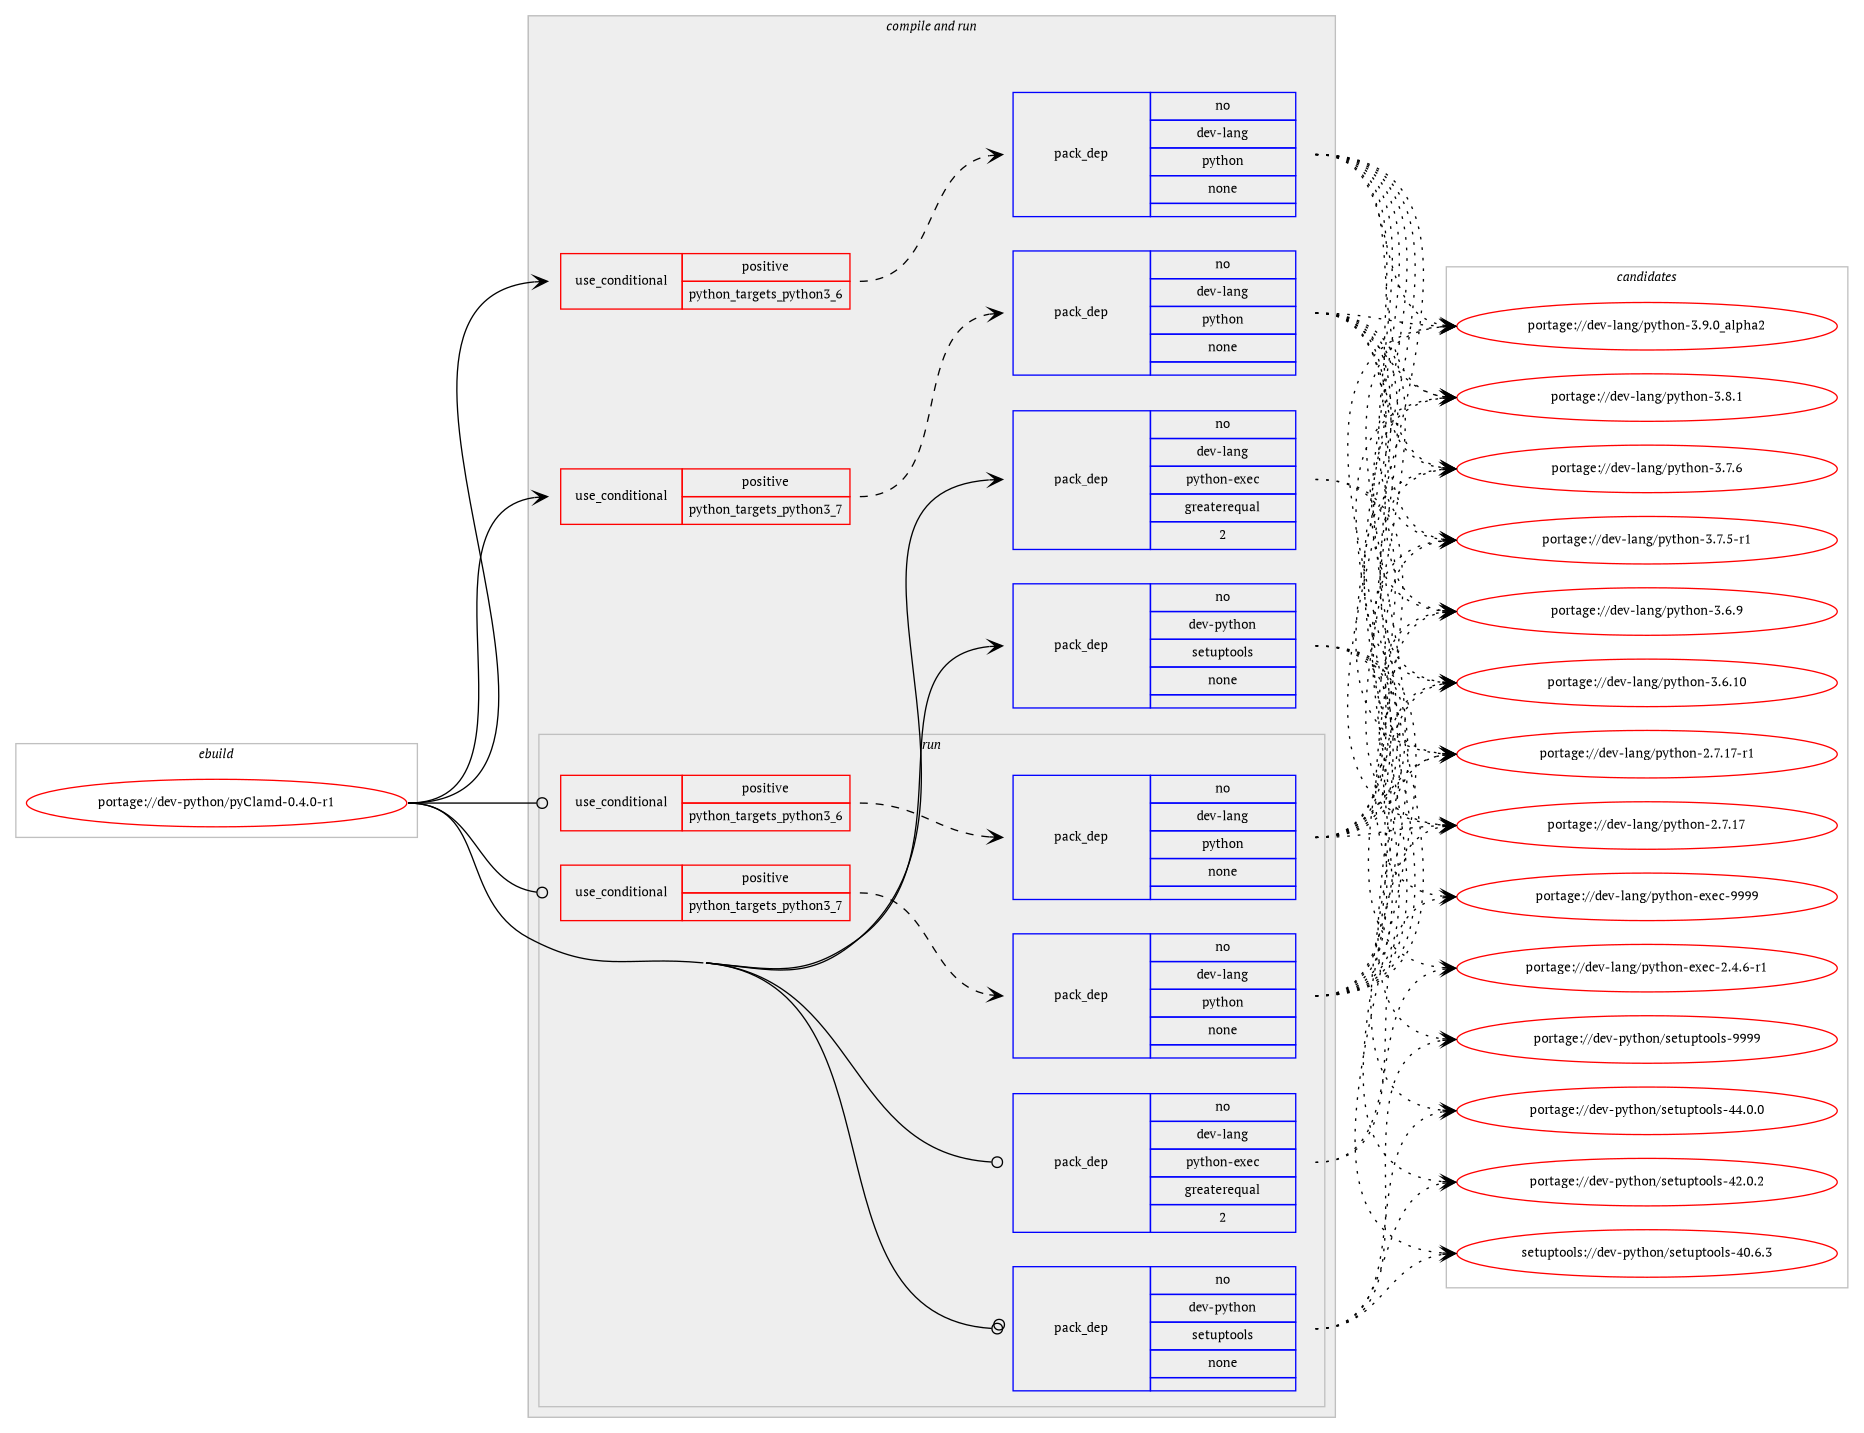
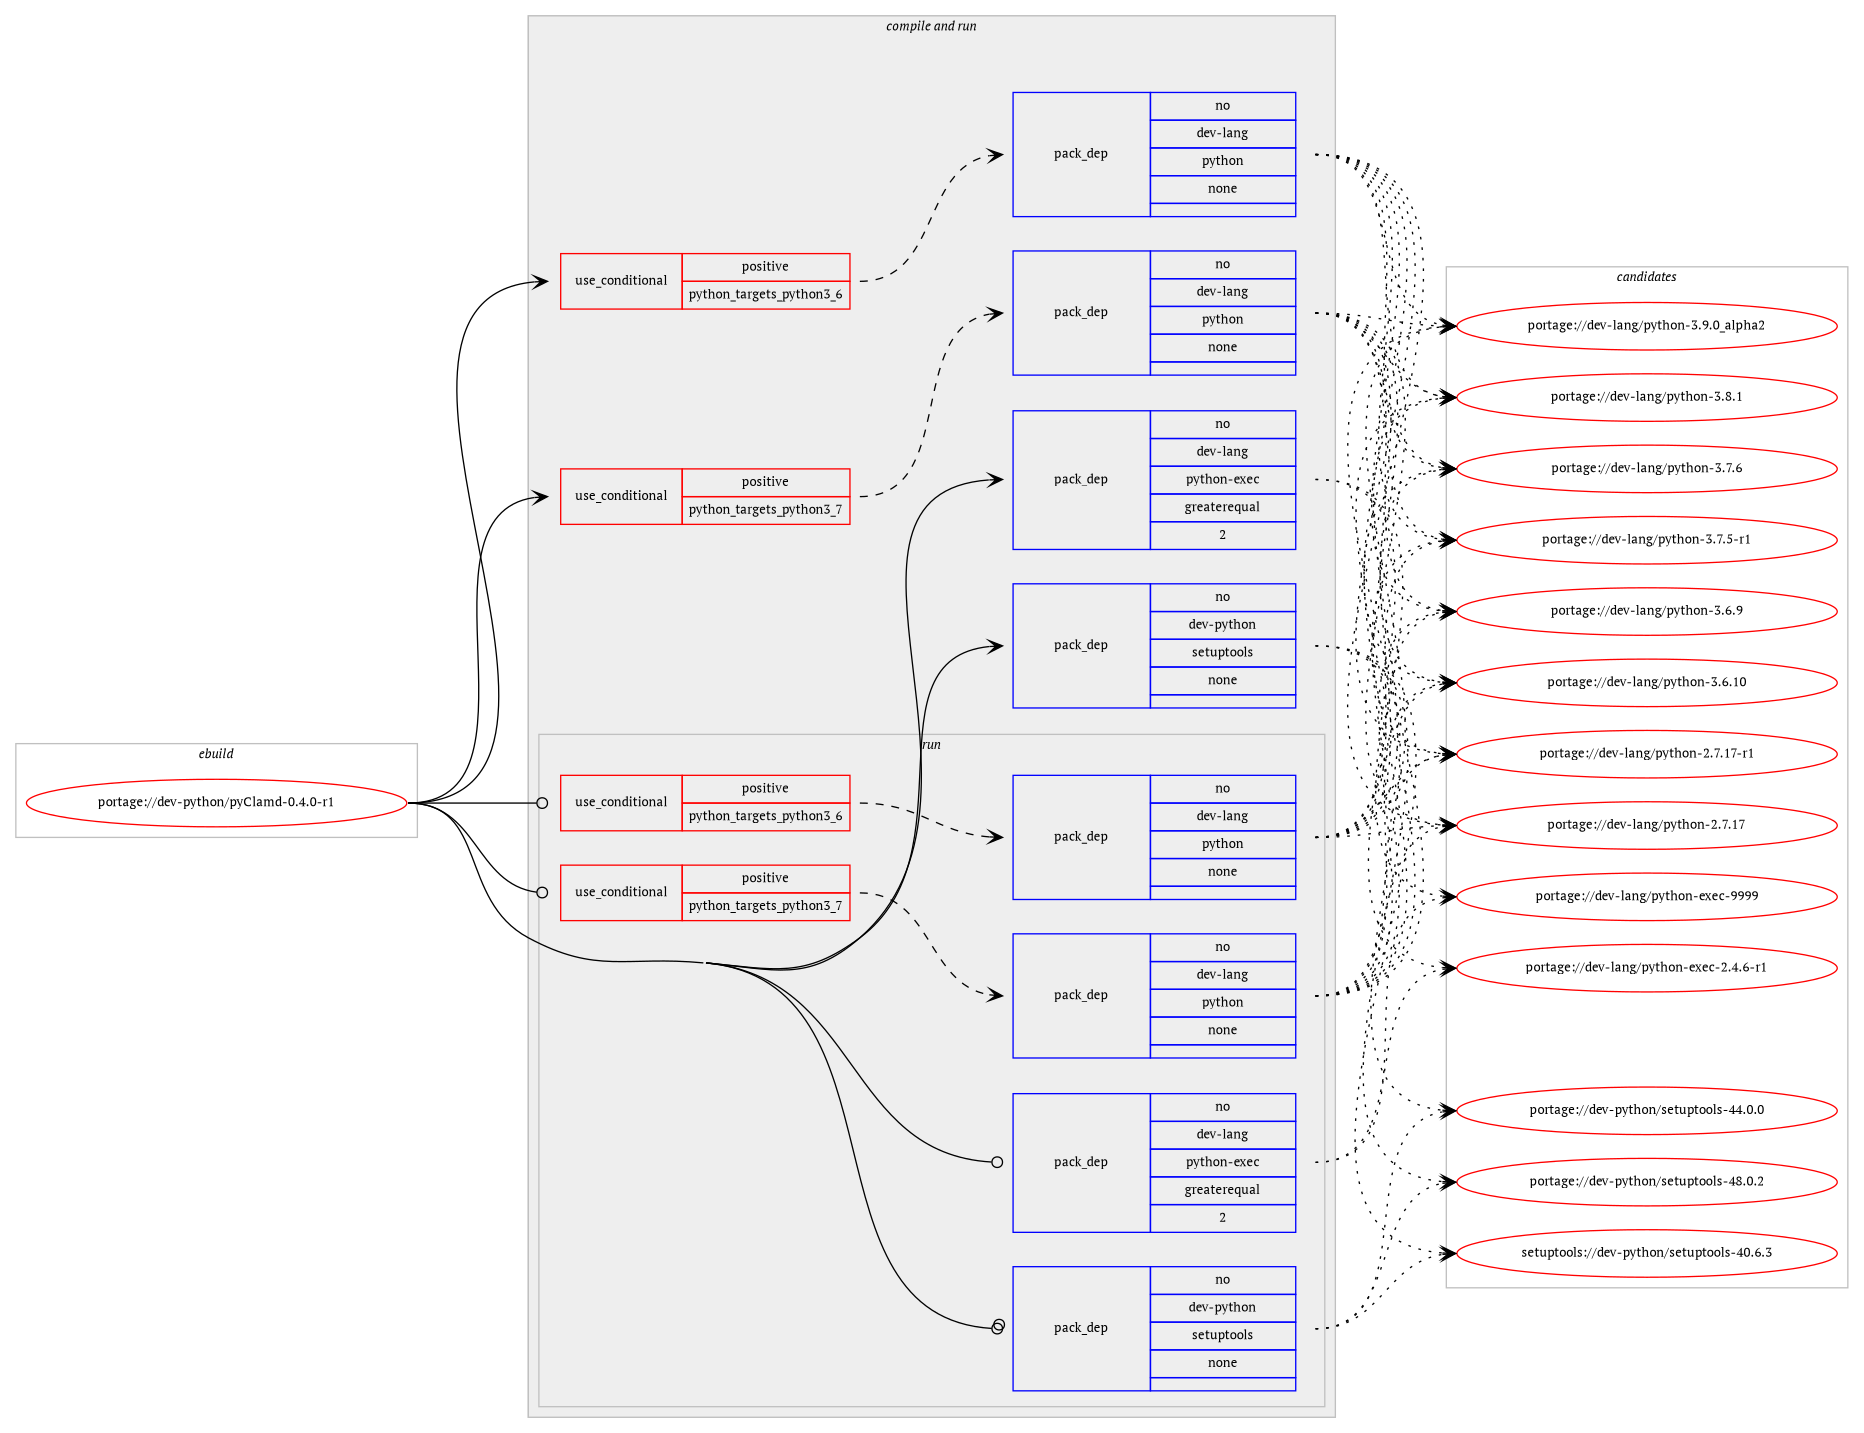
(1647, 1039) -> none
(1647, 1182) -> (1647, 1182)
